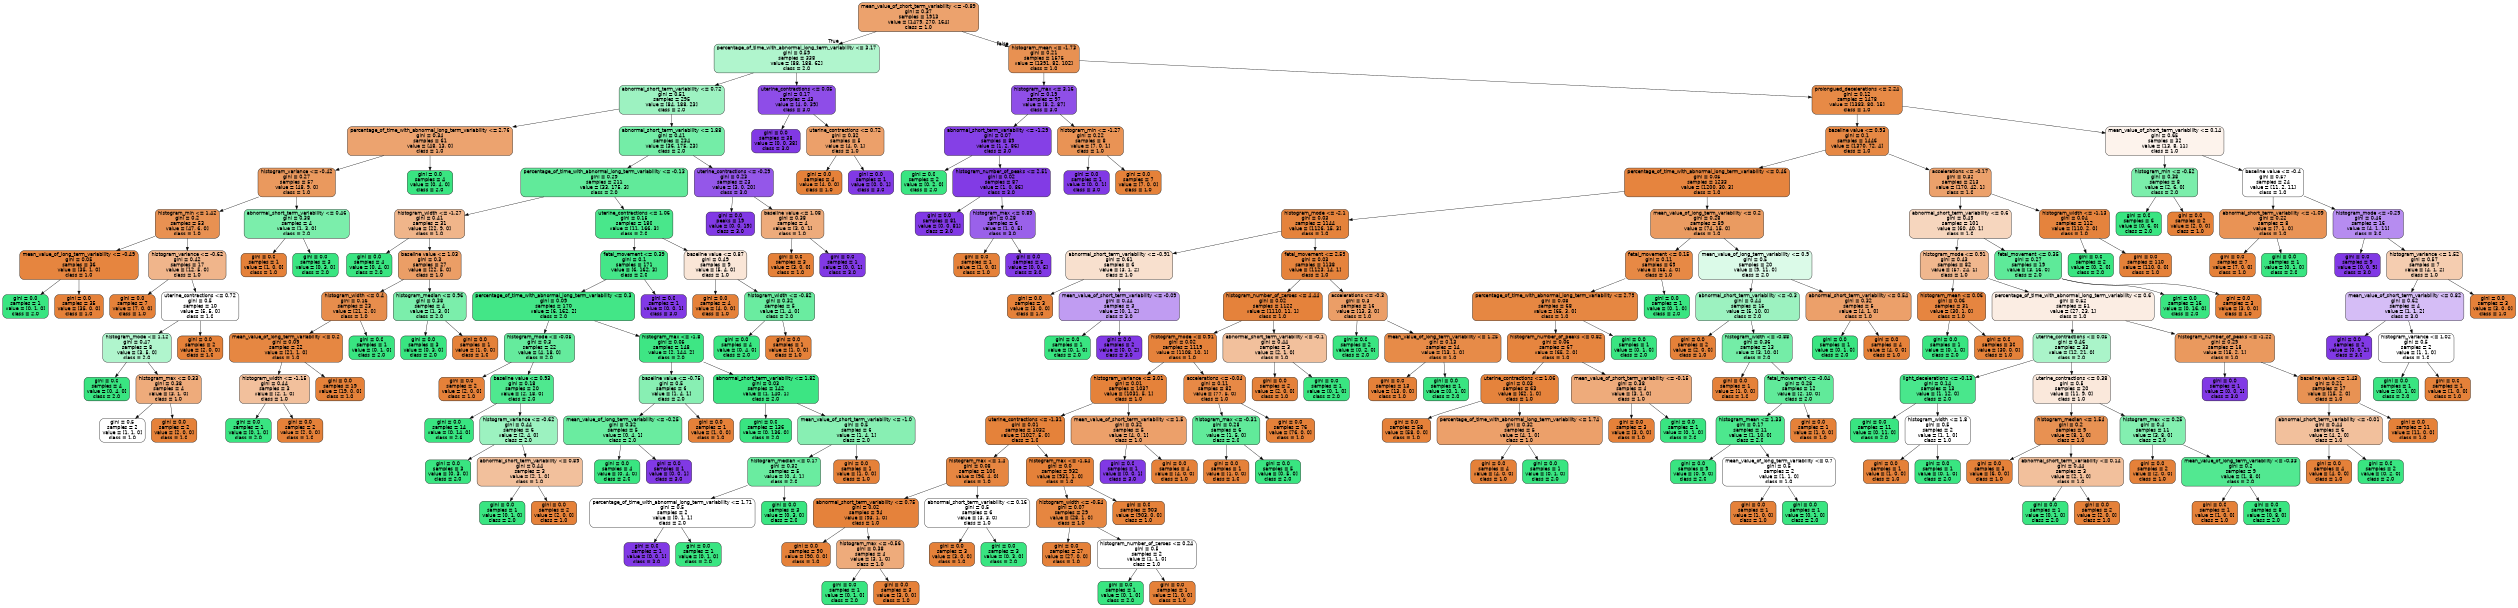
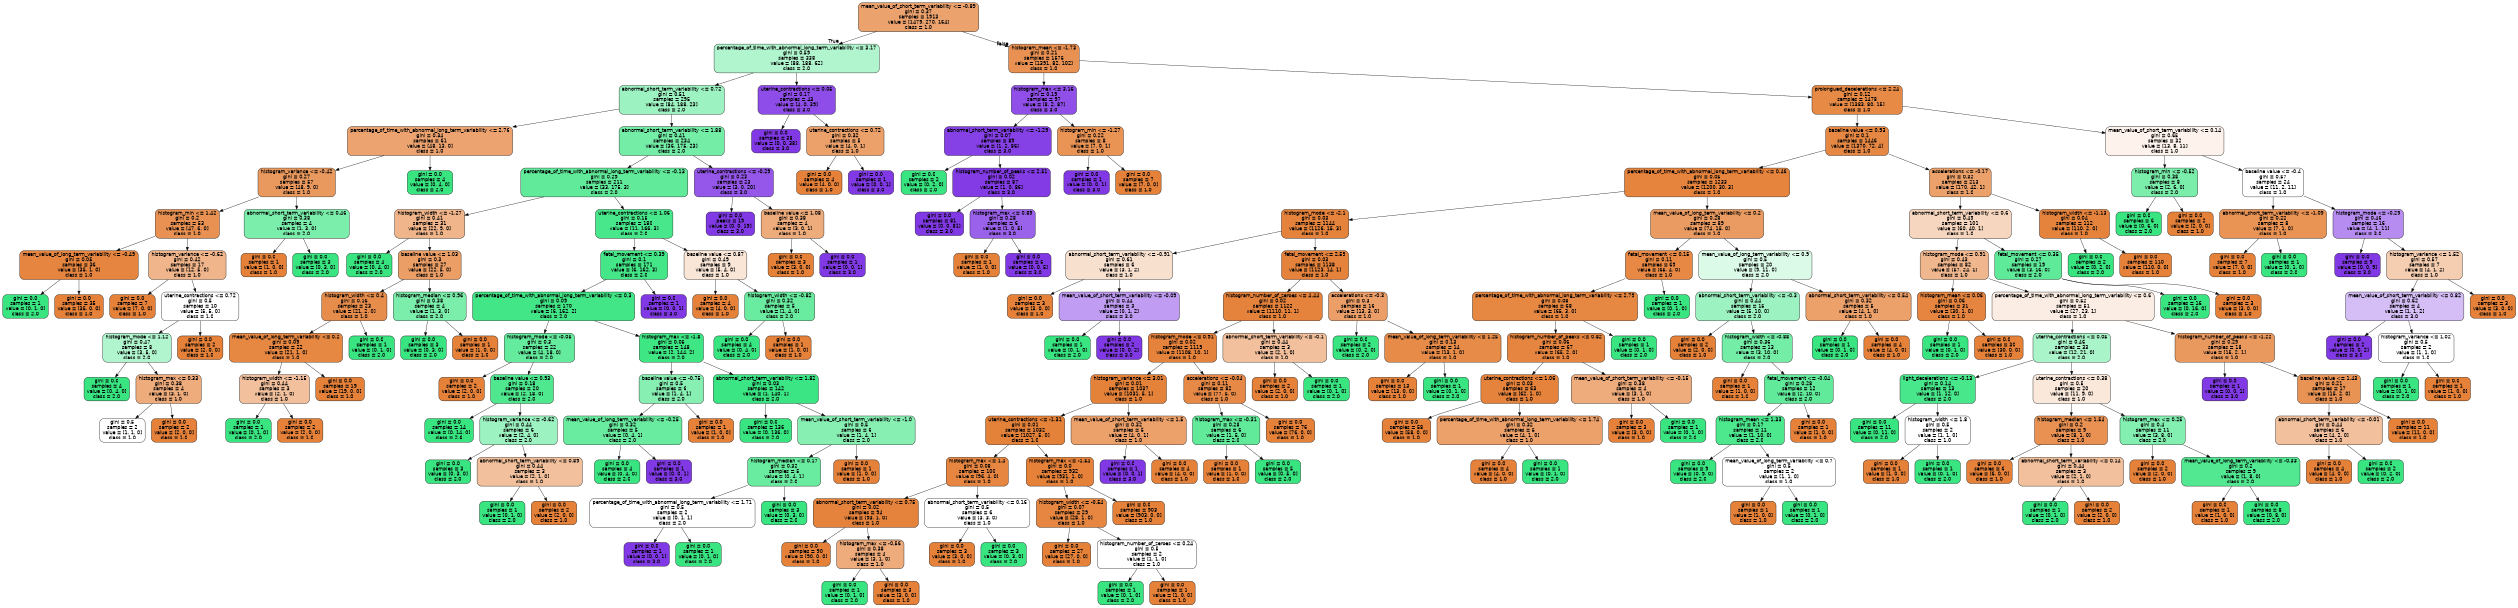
(1989, 472) -> (1989, 472)
